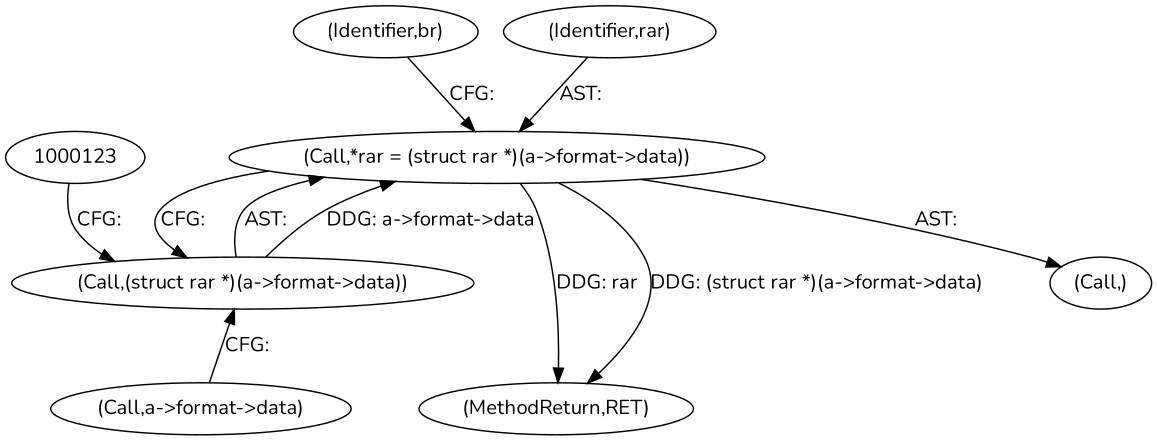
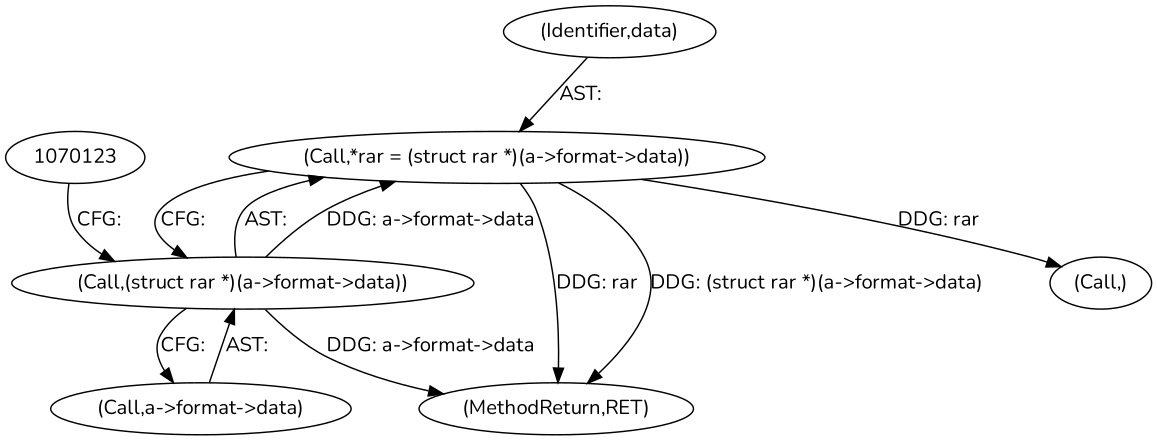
(386, 32) -> none
(610, 32) -> (610, 32)
(75, 157) -> (75, 157)
(939, 220) -> (939, 220)
none -> (160, 335)
(250, 346) -> (250, 346)
none -> (340, 363)
